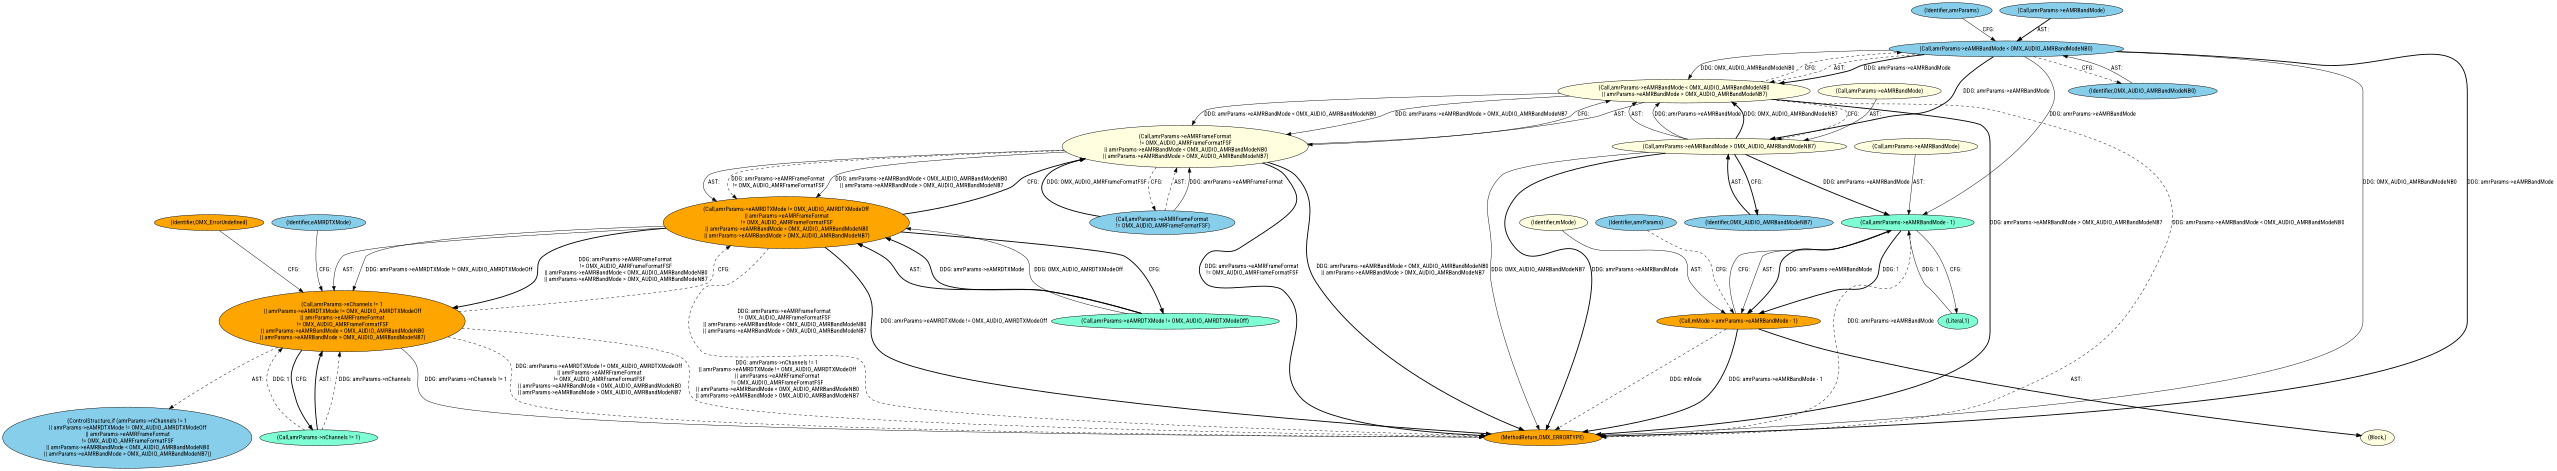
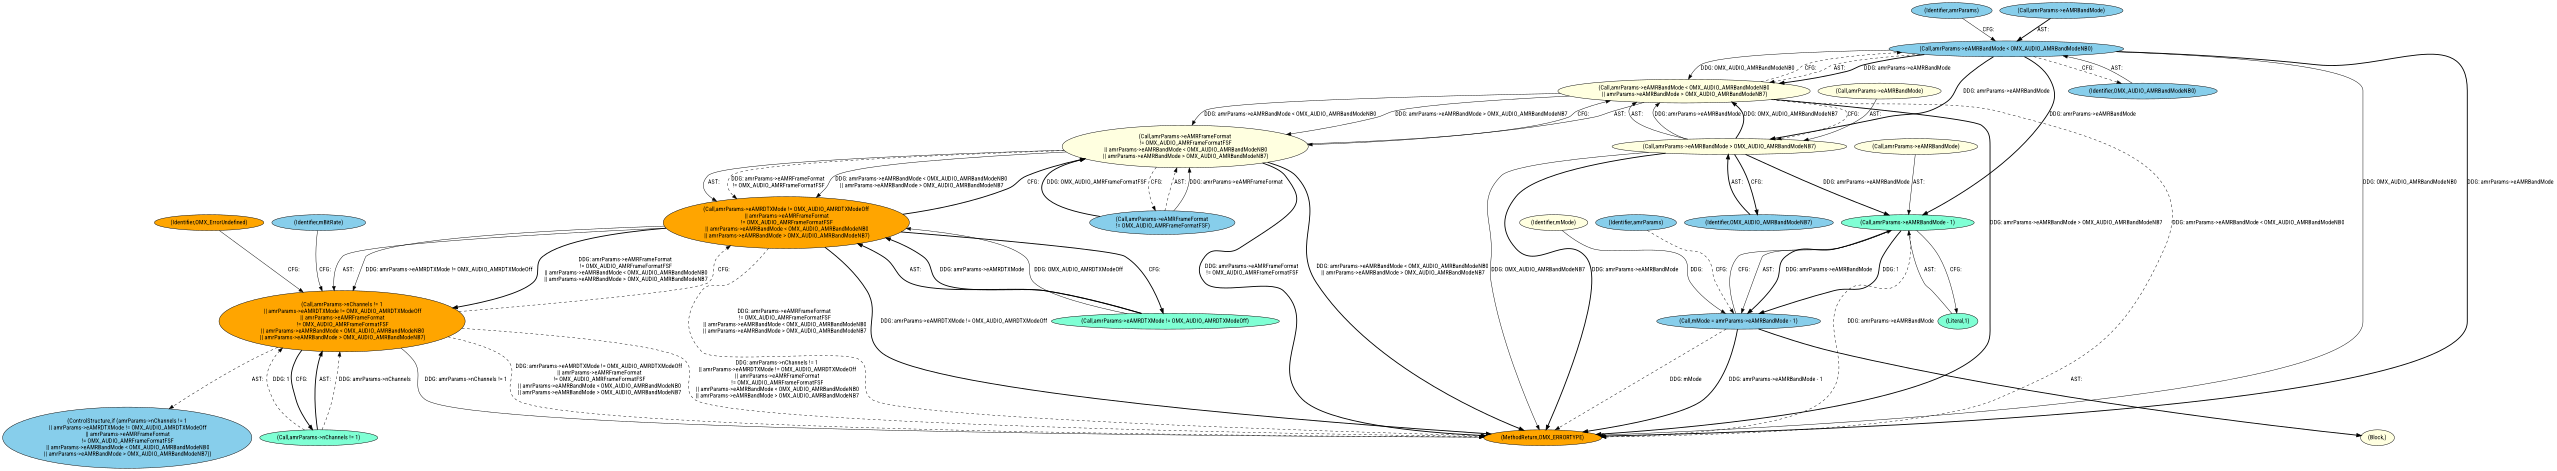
(2020, 147) -> (2020, 147)
(319, 223) -> (319, 223)
(1697, 270) -> (1697, 270)
(1931, 270) -> (1931, 270)
(1739, 321) -> (1739, 321)
